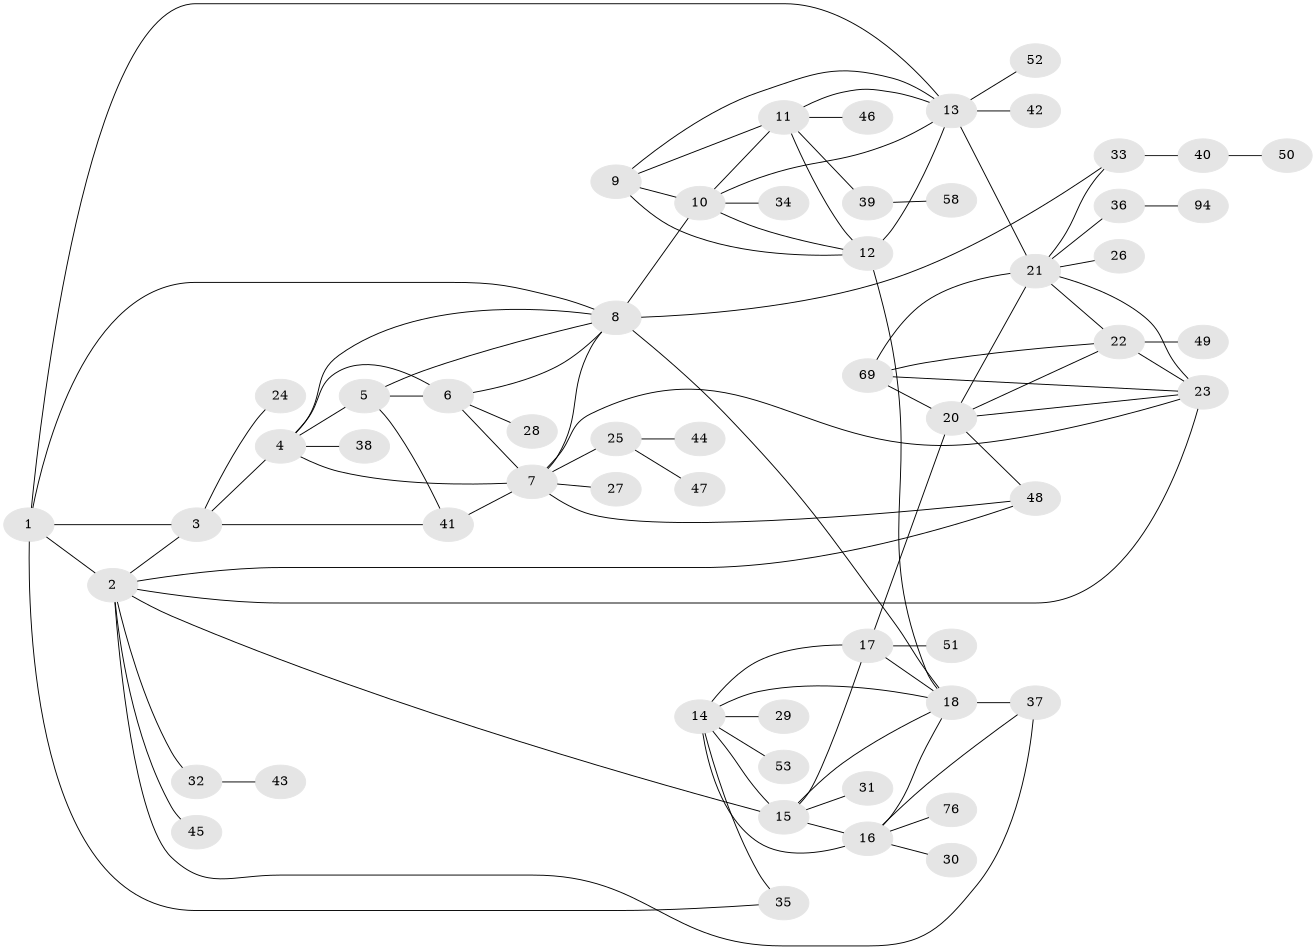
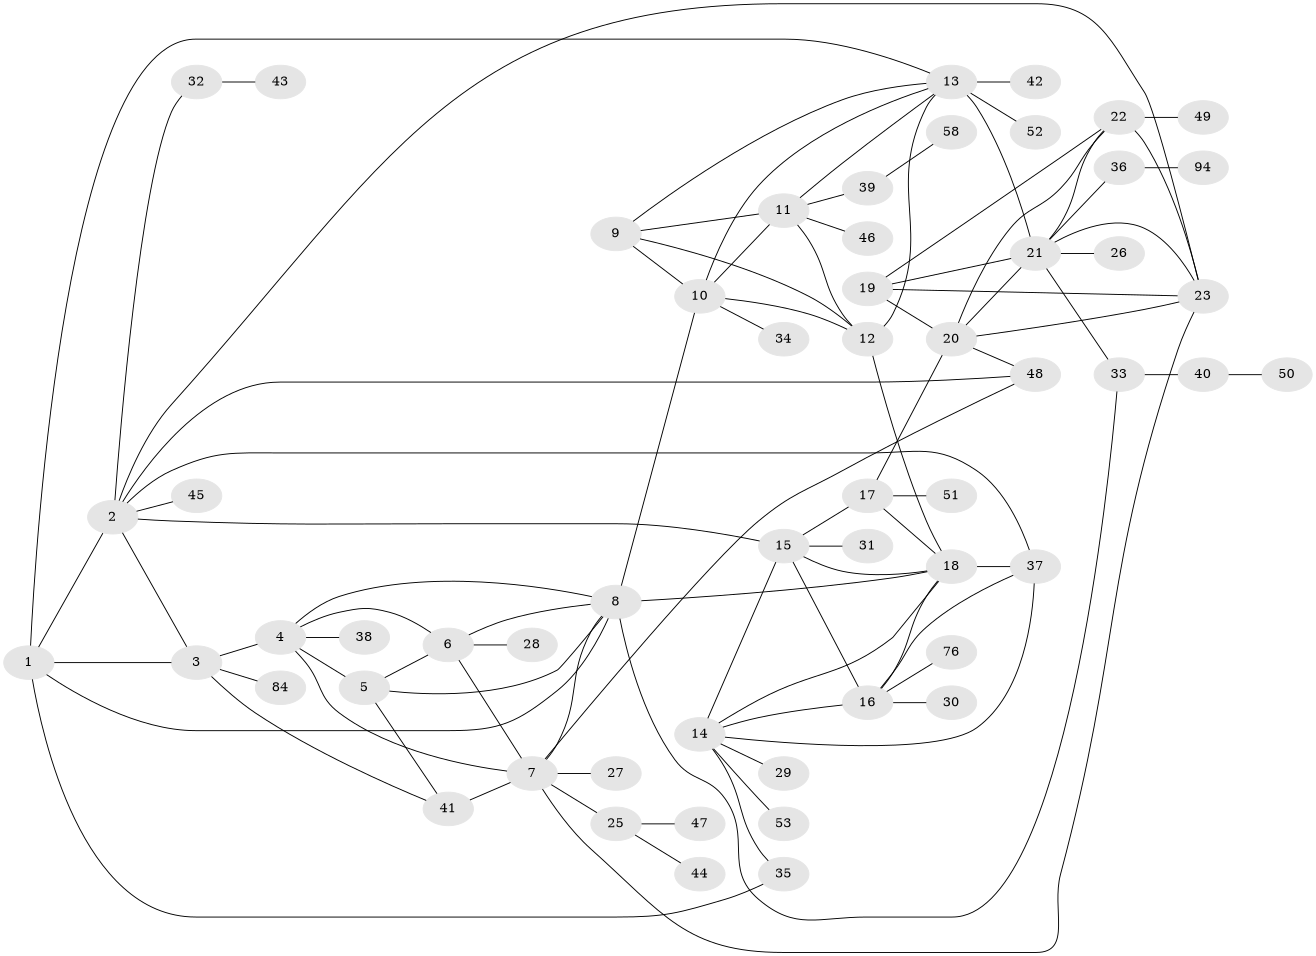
(868, 376) -> (868, 289)
(281, 396) -> (281, 688)
(769, 656) -> (932, 742)
